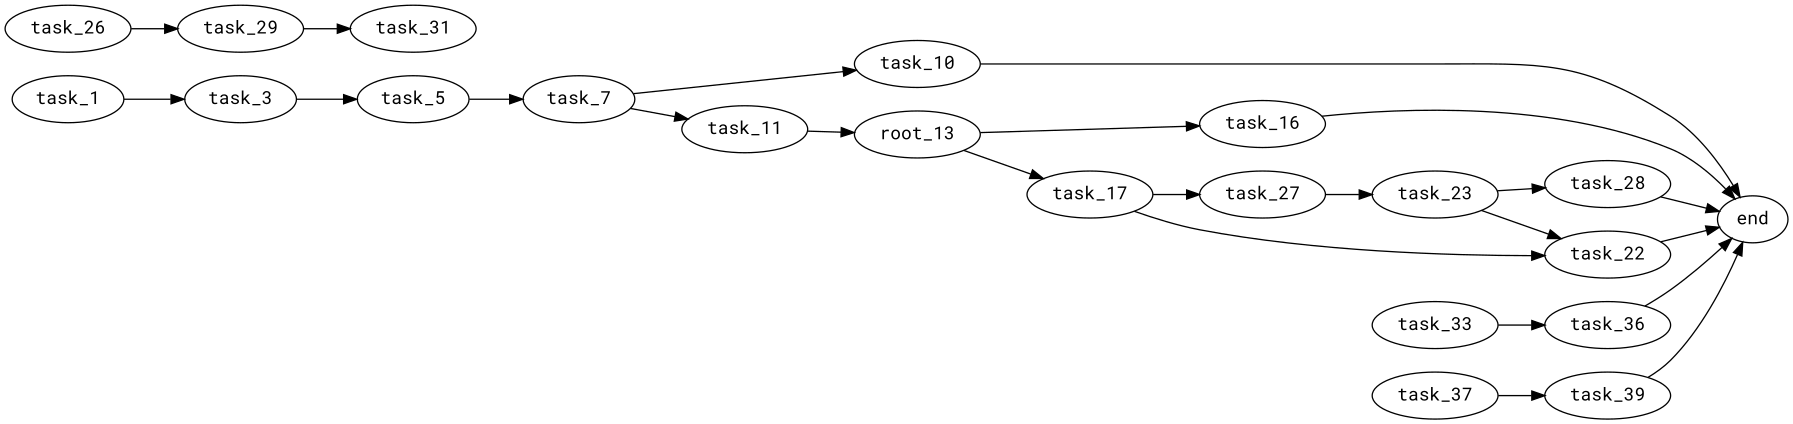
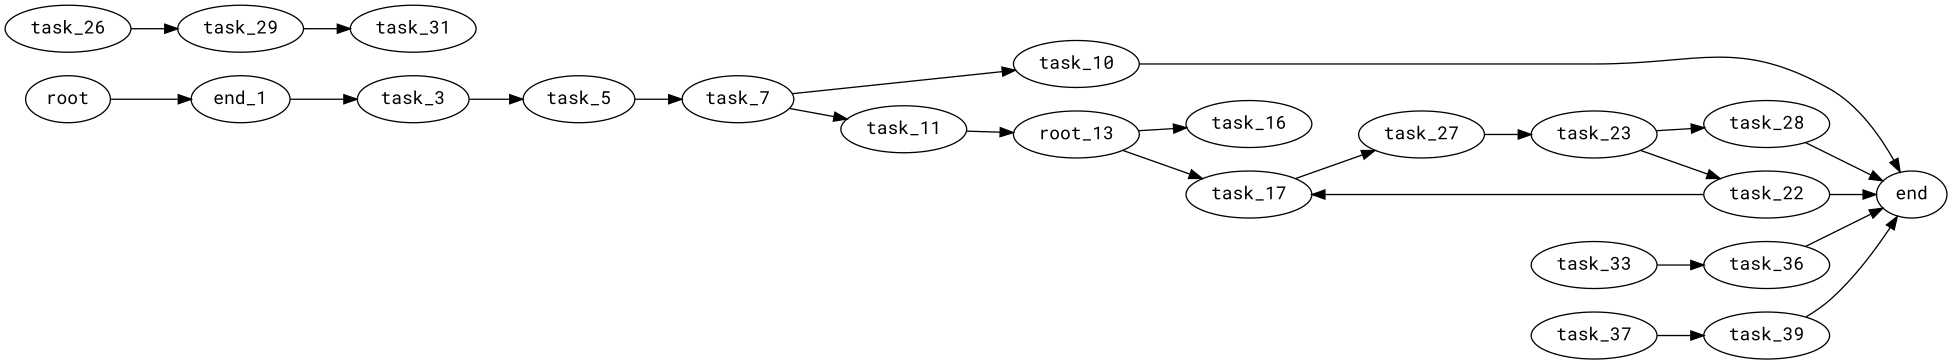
none -> (68, 99)
(68, 99) -> (241, 99)
(1533, 116) -> none
(1331, 247) -> (1514, 195)
